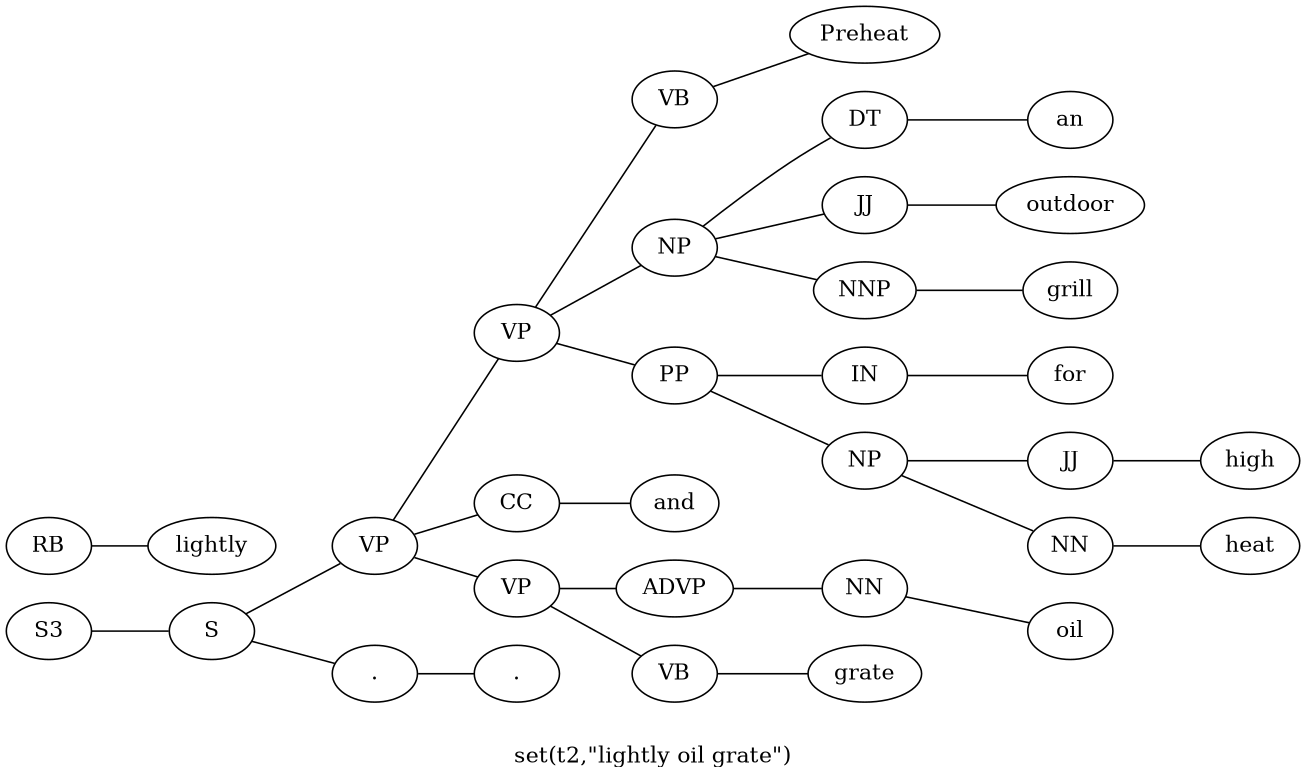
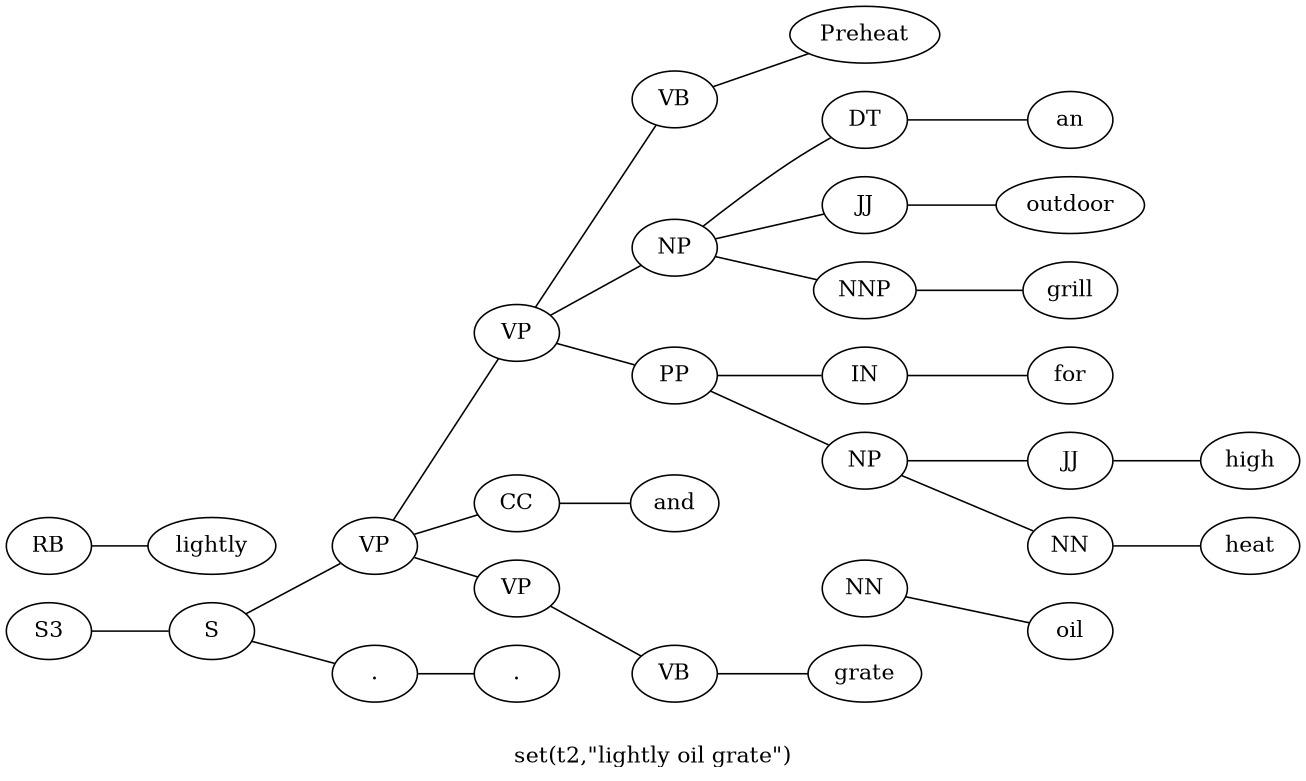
(675, 589) -> none
